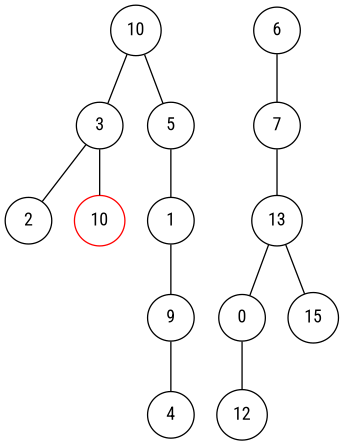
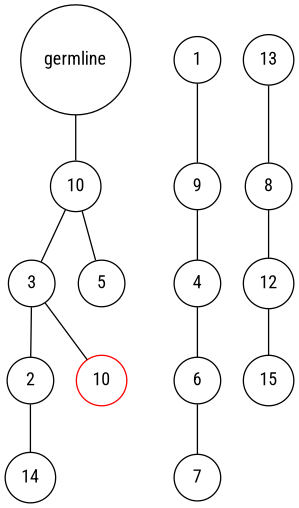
none -> (76, 60)
(277, 172) -> none
(171, 173) -> none
(295, 269) -> (269, 332)
(242, 318) -> (269, 186)
none -> (197, 332)
none -> (30, 478)
